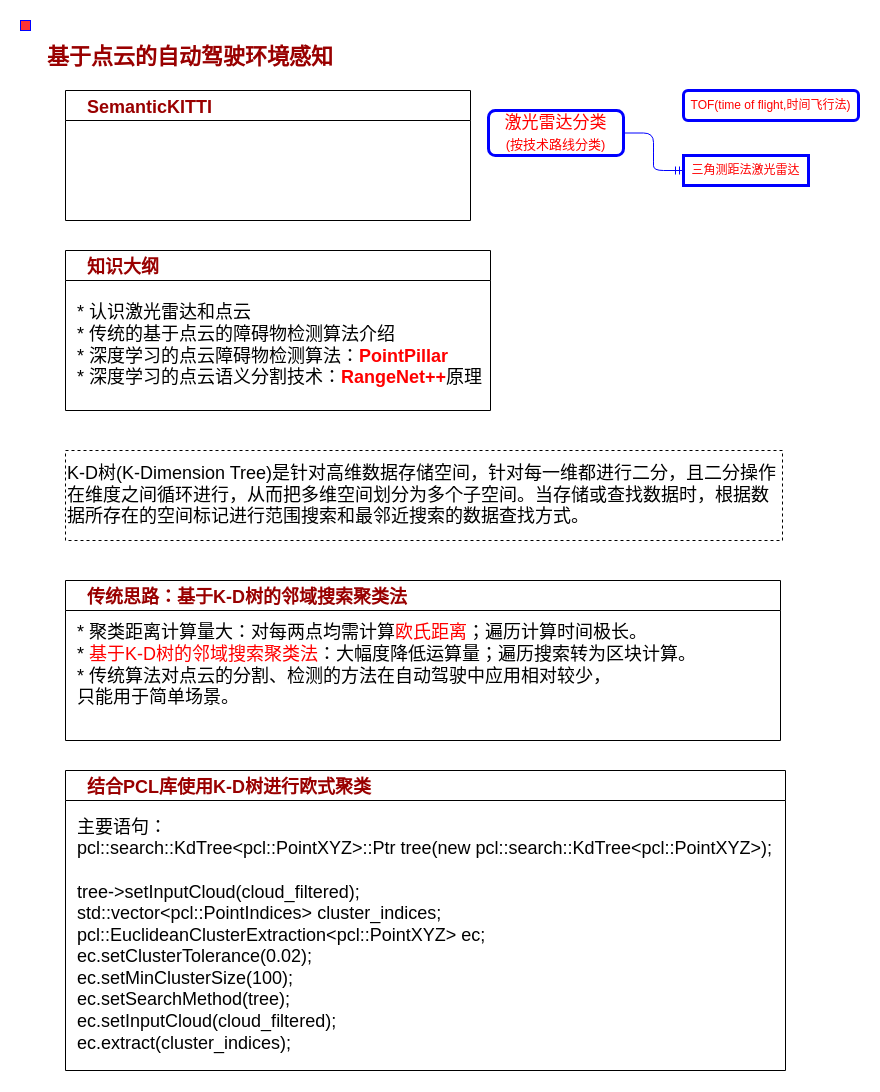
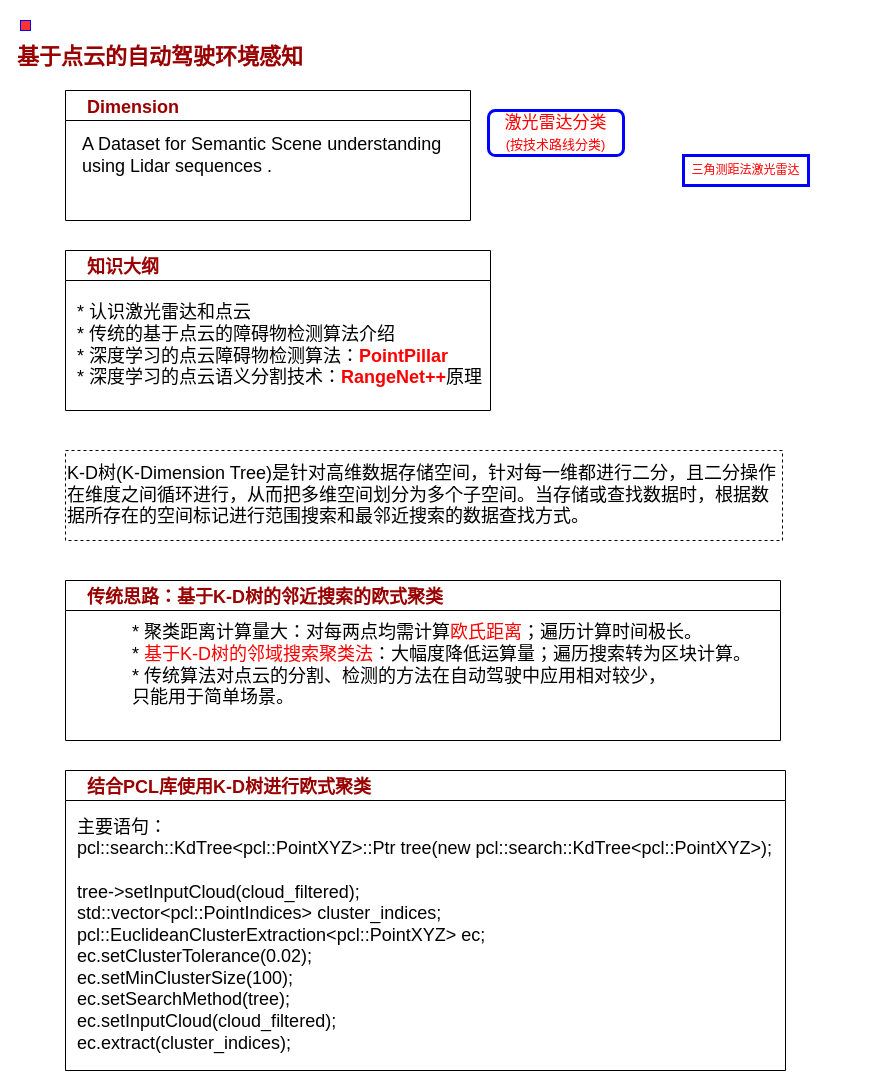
(213, 58) -> (183, 58)
(771, 106) -> none
(130, 107) -> (108, 107)
(654, 152) -> none
none -> (266, 156)
(226, 597) -> (244, 597)
(391, 666) -> (446, 666)
